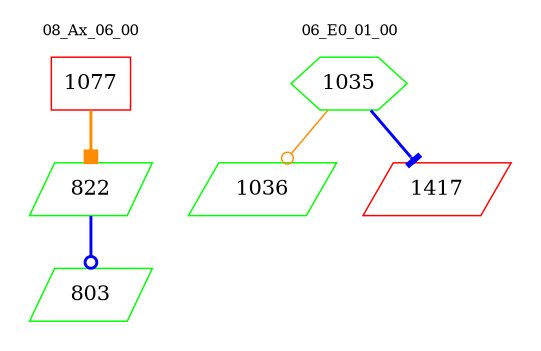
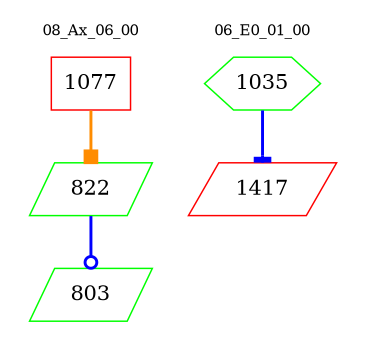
(263, 189) -> none
